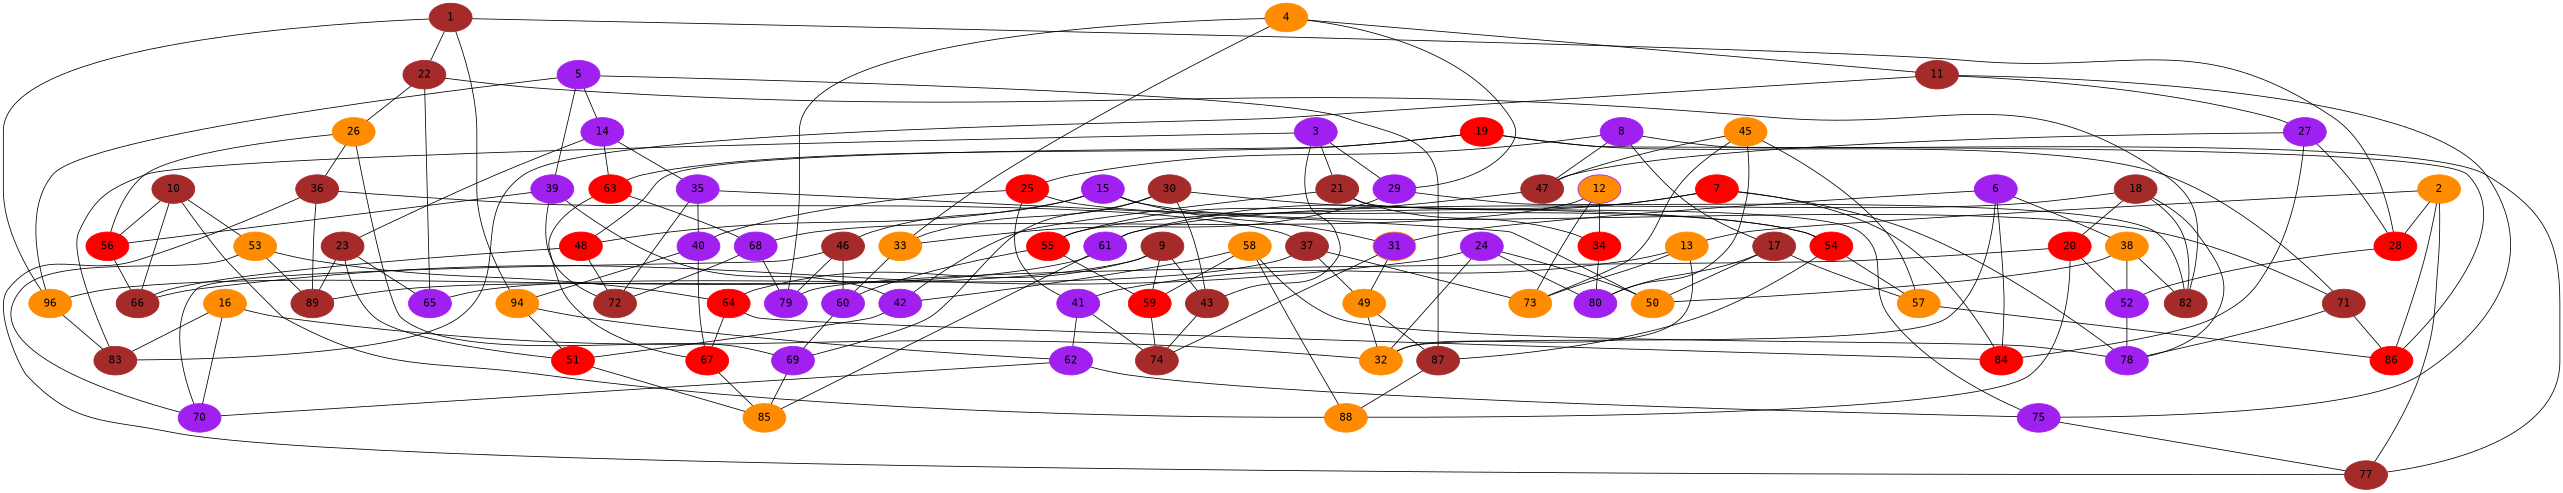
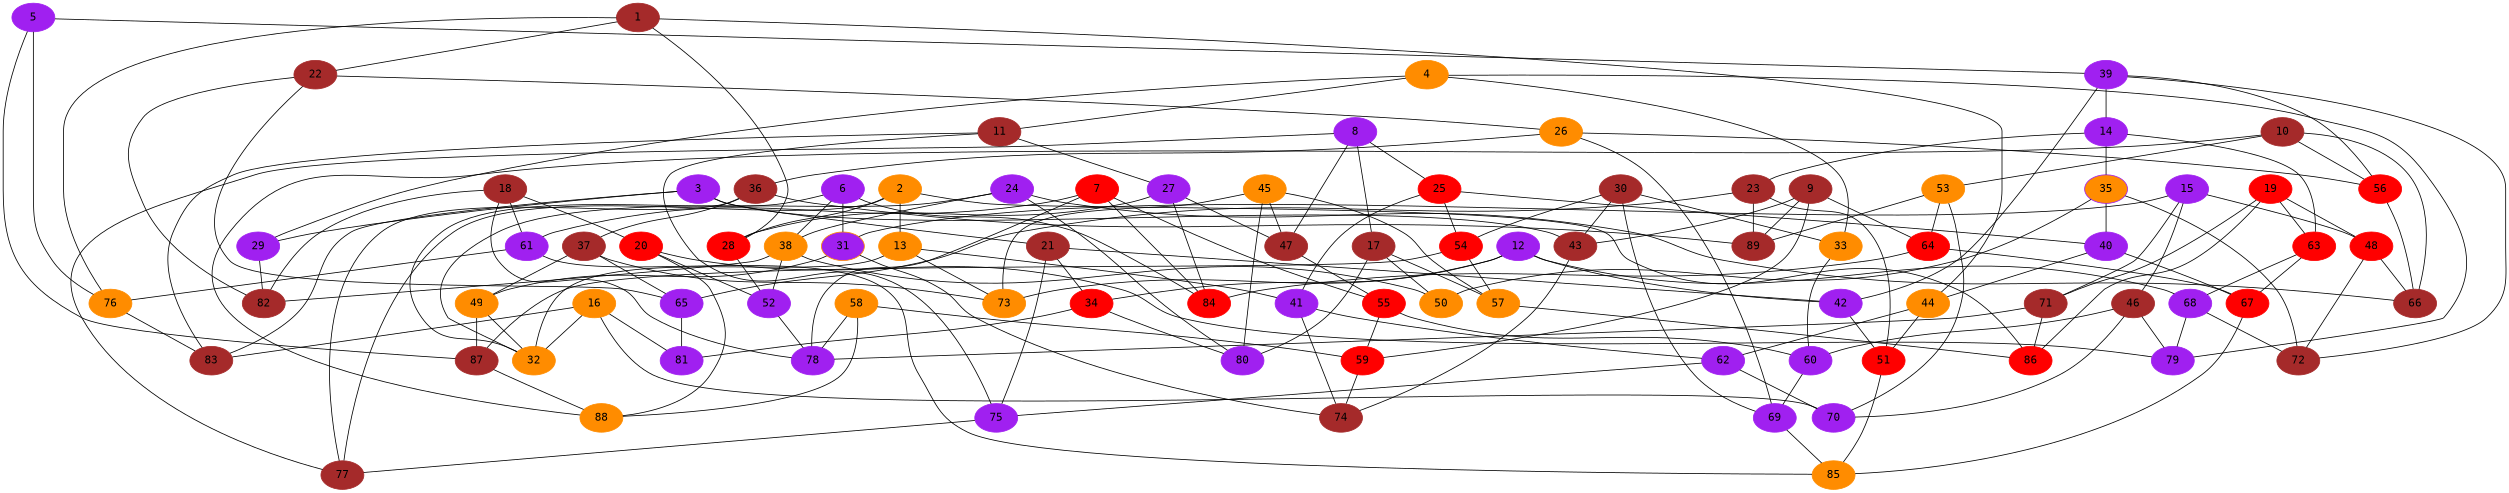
(590, 103) -> (2106, 103)
(698, 189) -> (2106, 189)
(1599, 189) -> (1518, 246)
(1151, 227) -> none
(1573, 272) -> (896, 212)
(1006, 289) -> (1654, 284)
(50, 303) -> (110, 303)
(517, 303) -> (1928, 303)
none -> (682, 361)
